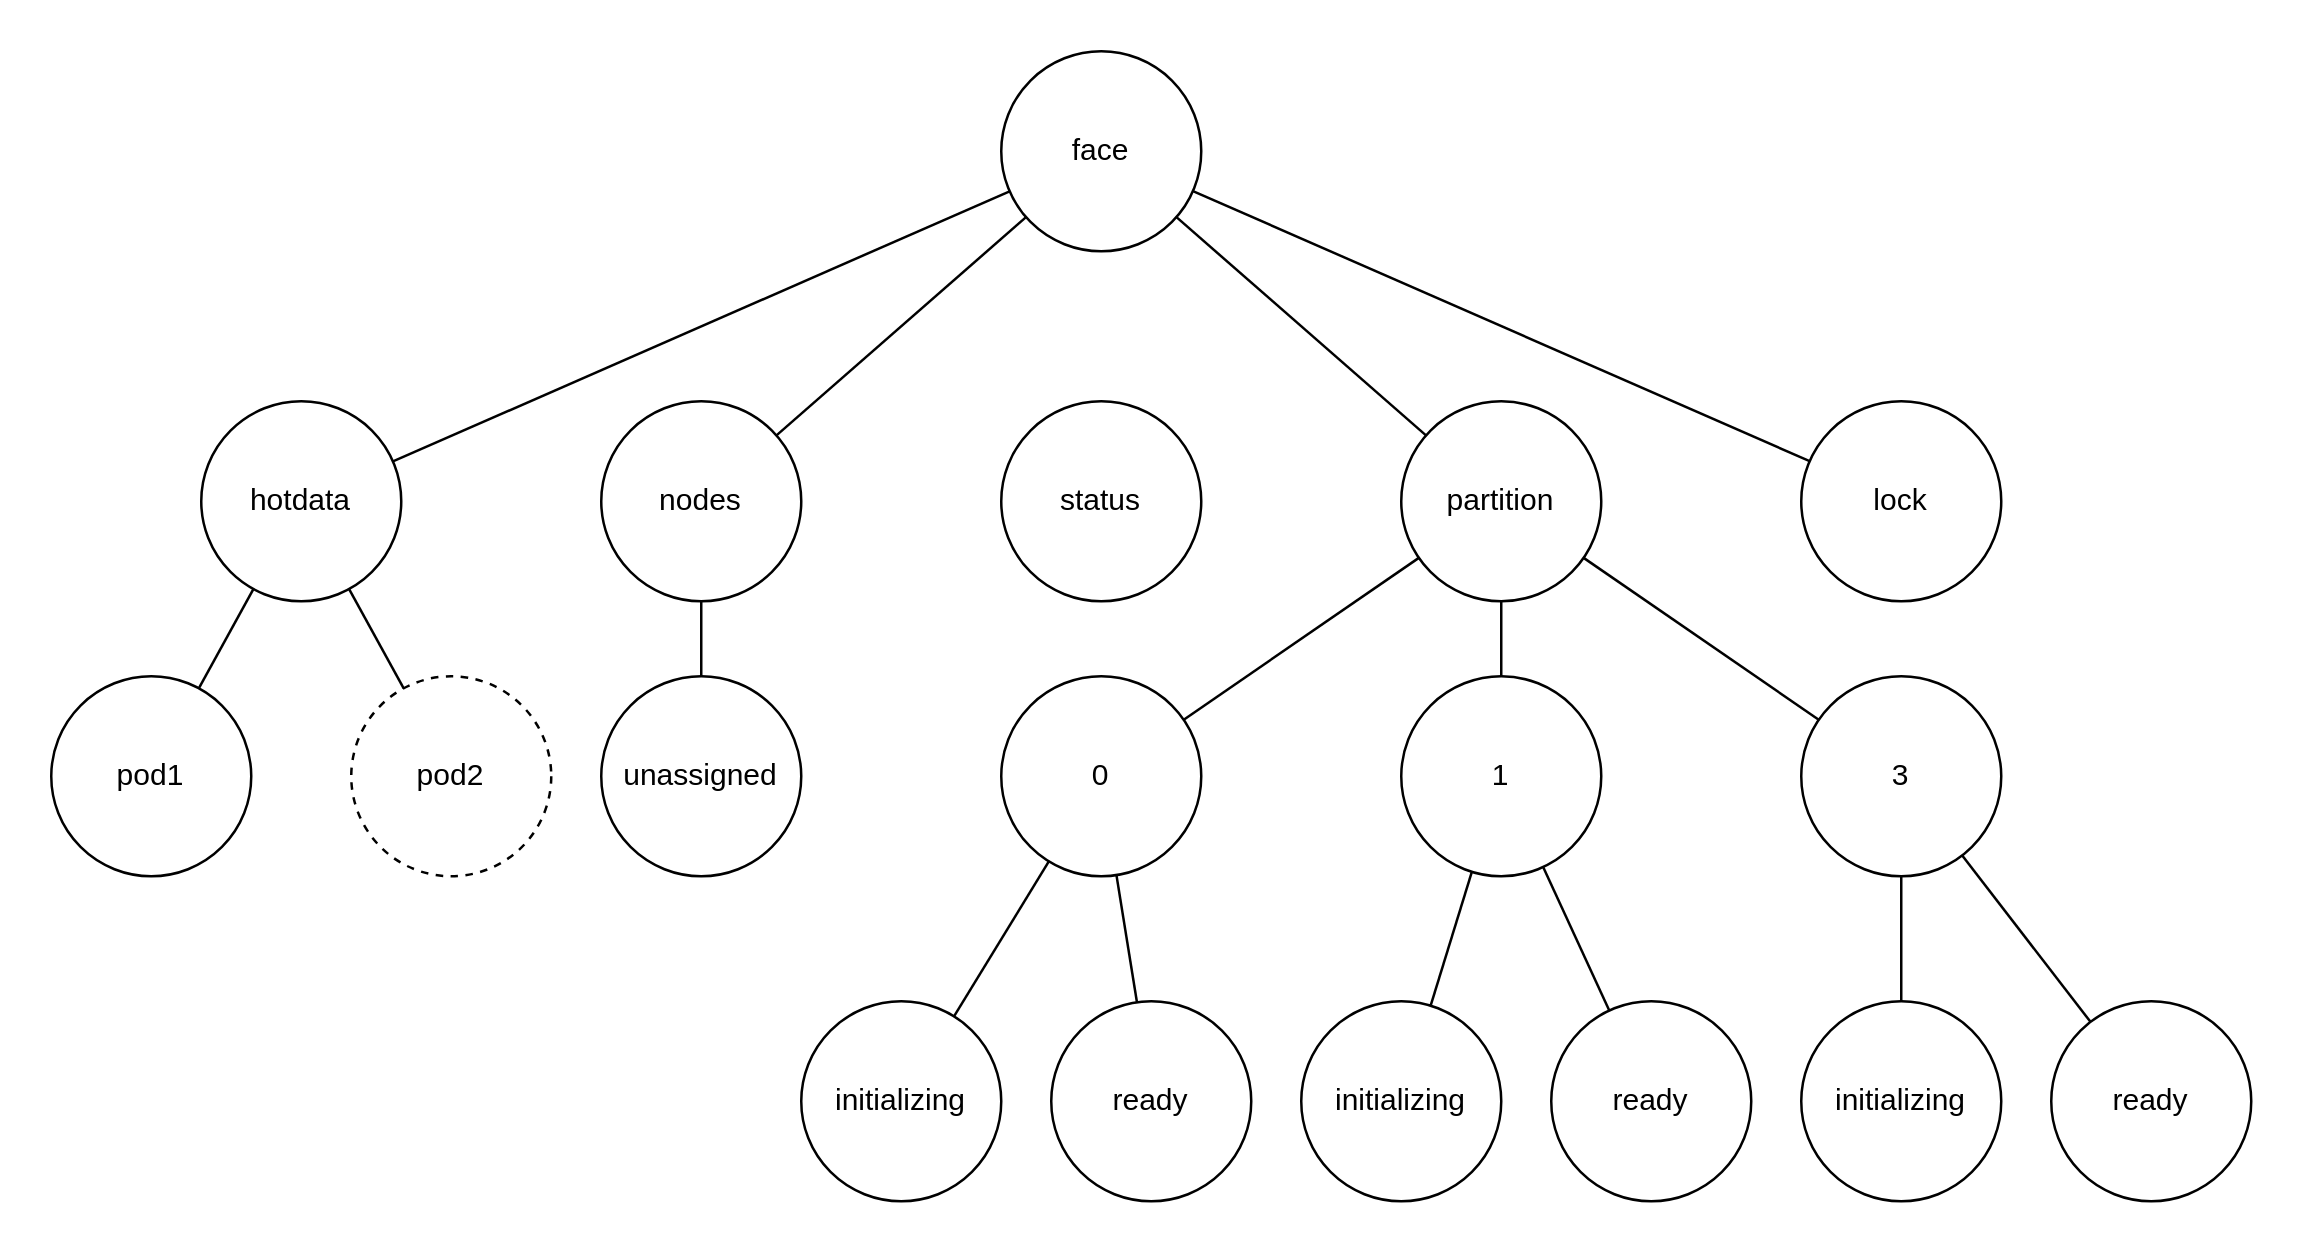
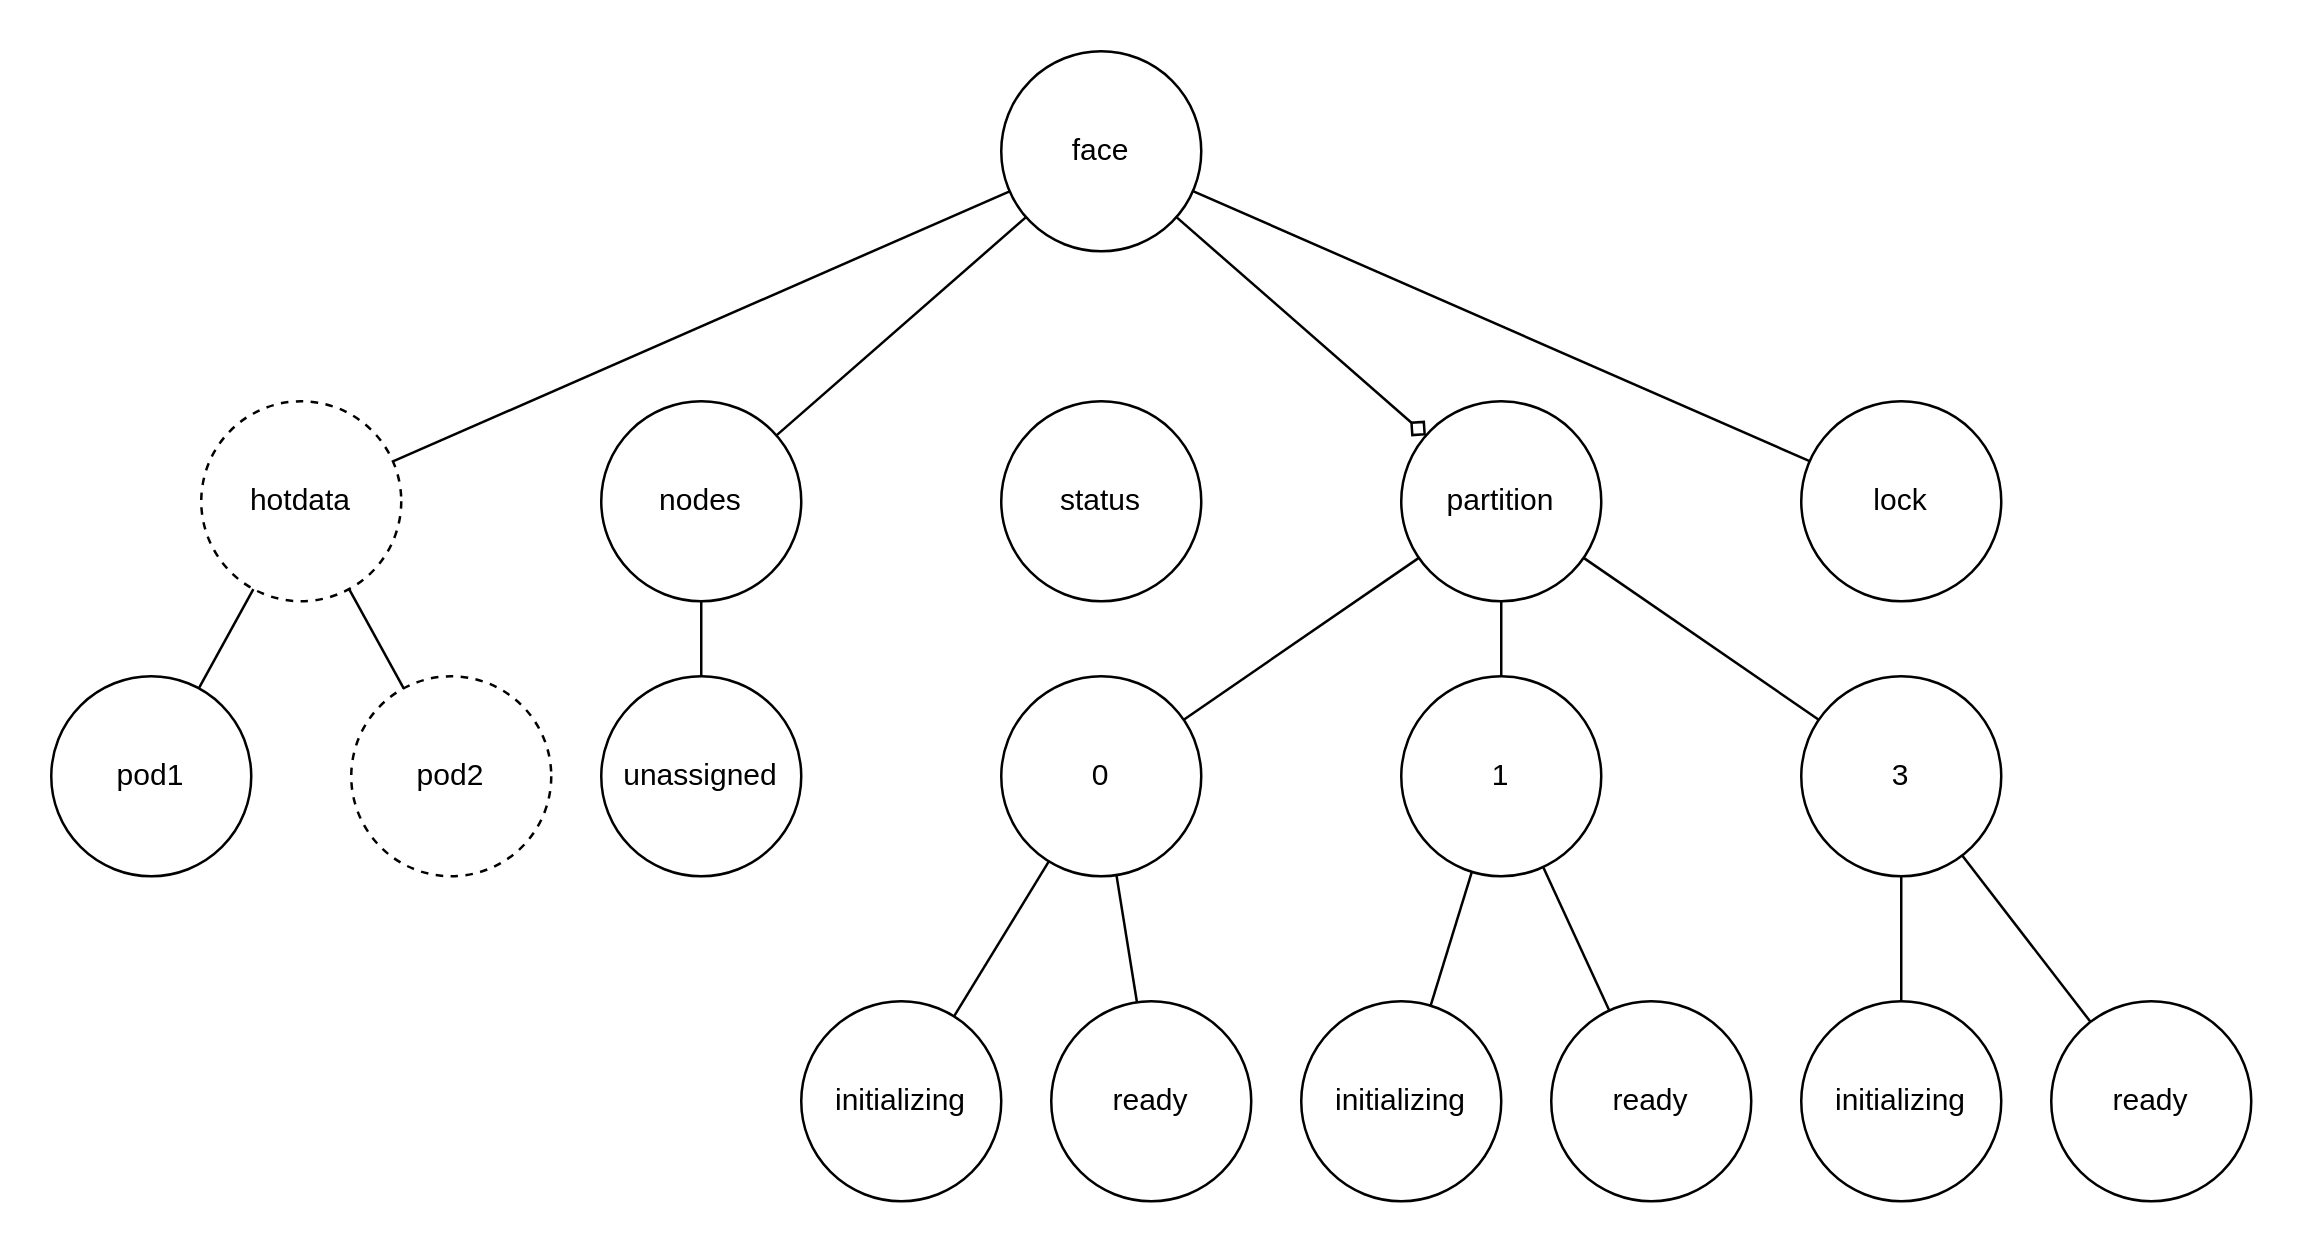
(1418, 428) -> (1411, 422)
(301, 501) -> (301, 501)
